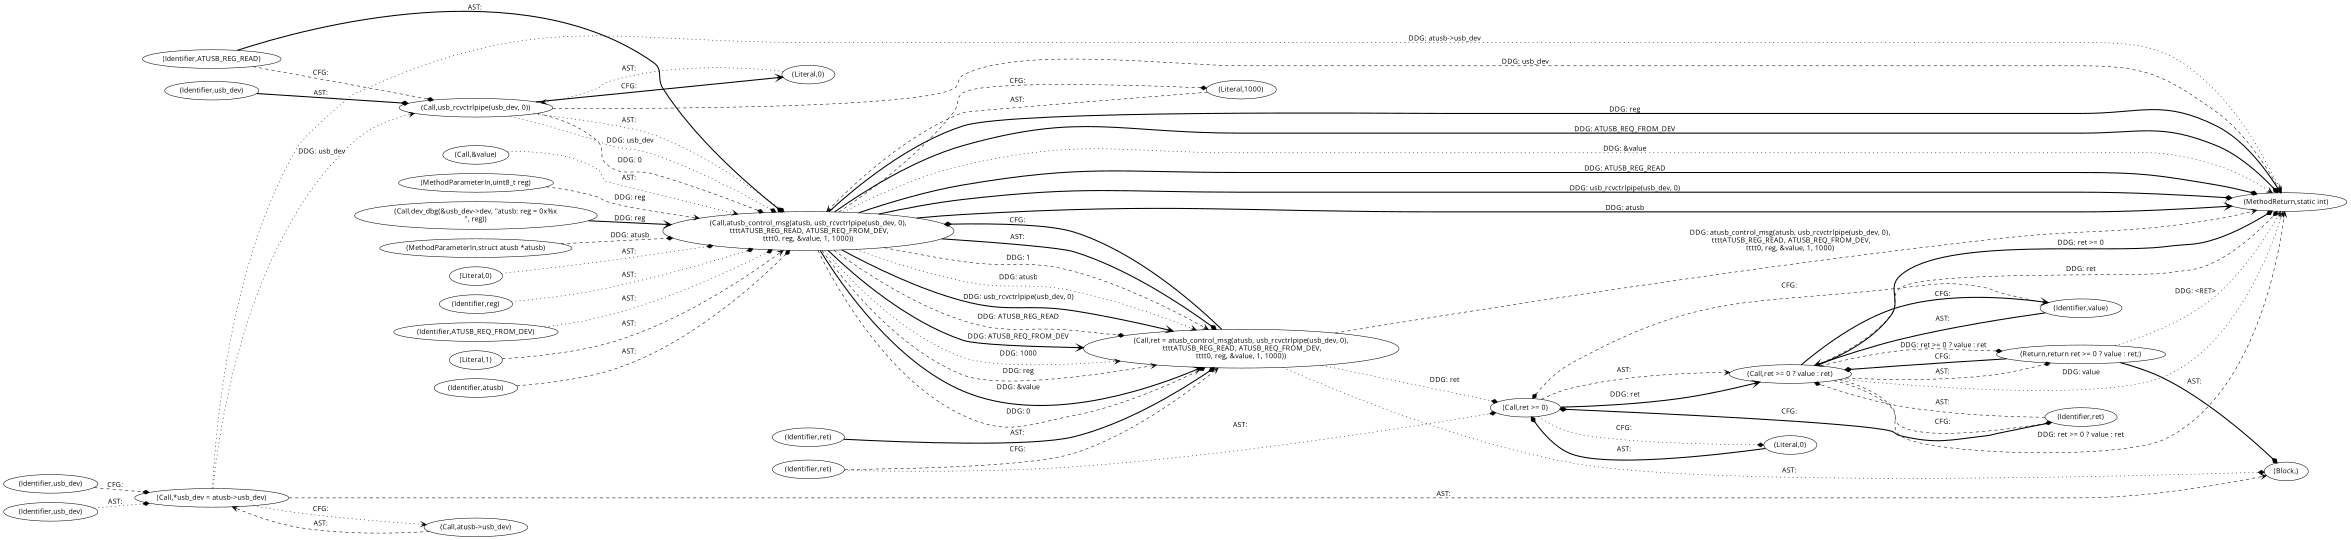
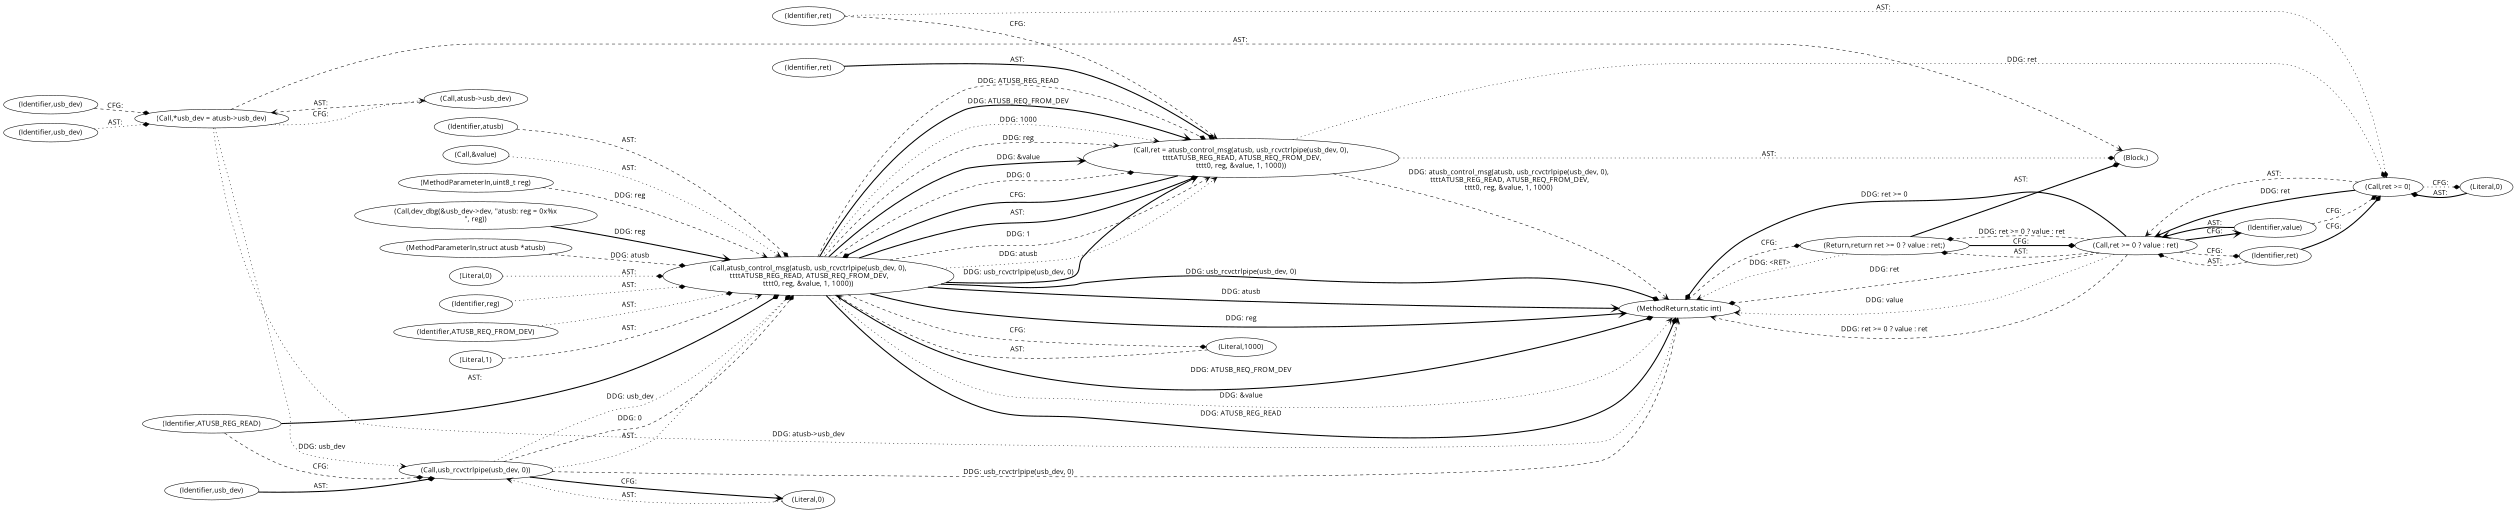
(1525, 62) -> (1019, 472)
none -> (1736, 263)
